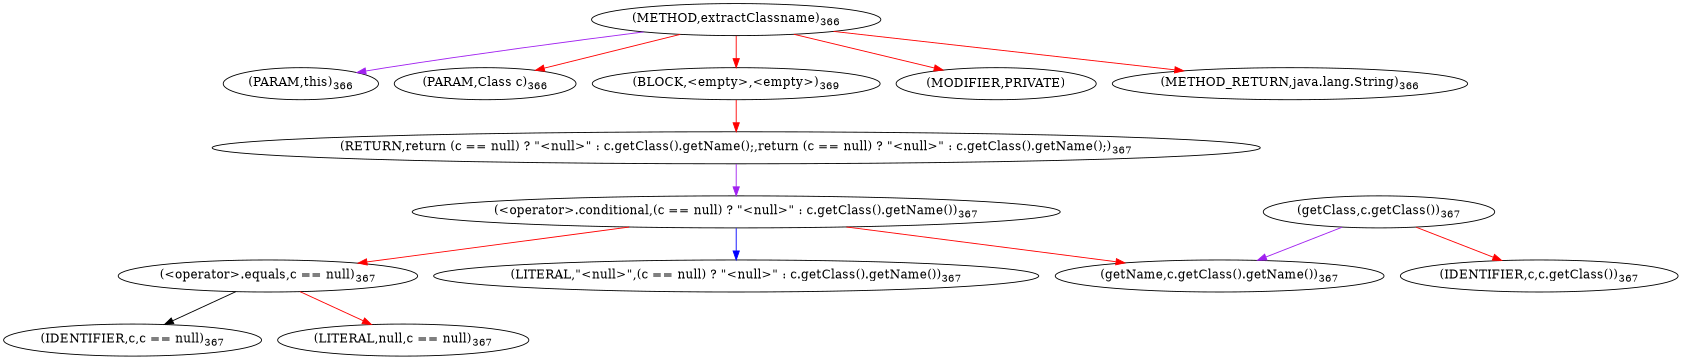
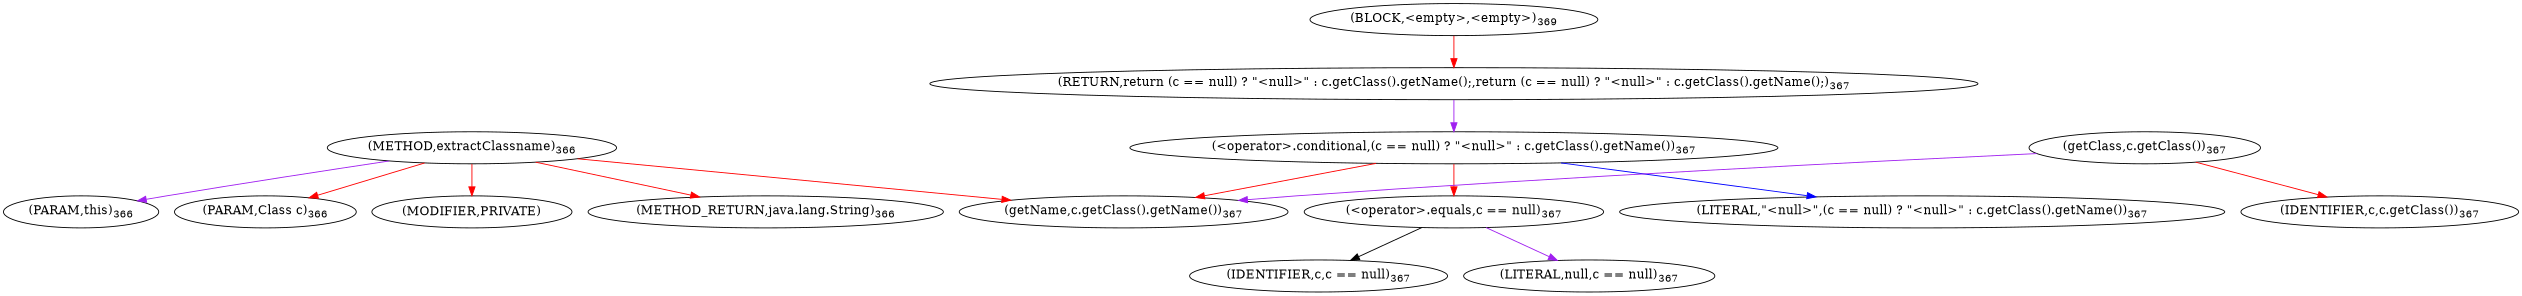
(736, 47) -> (790, 179)
(332, 306) -> (1518, 242)
